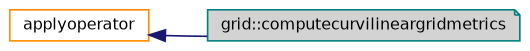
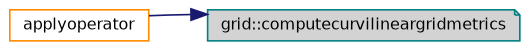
(186, 36) -> (170, 15)
